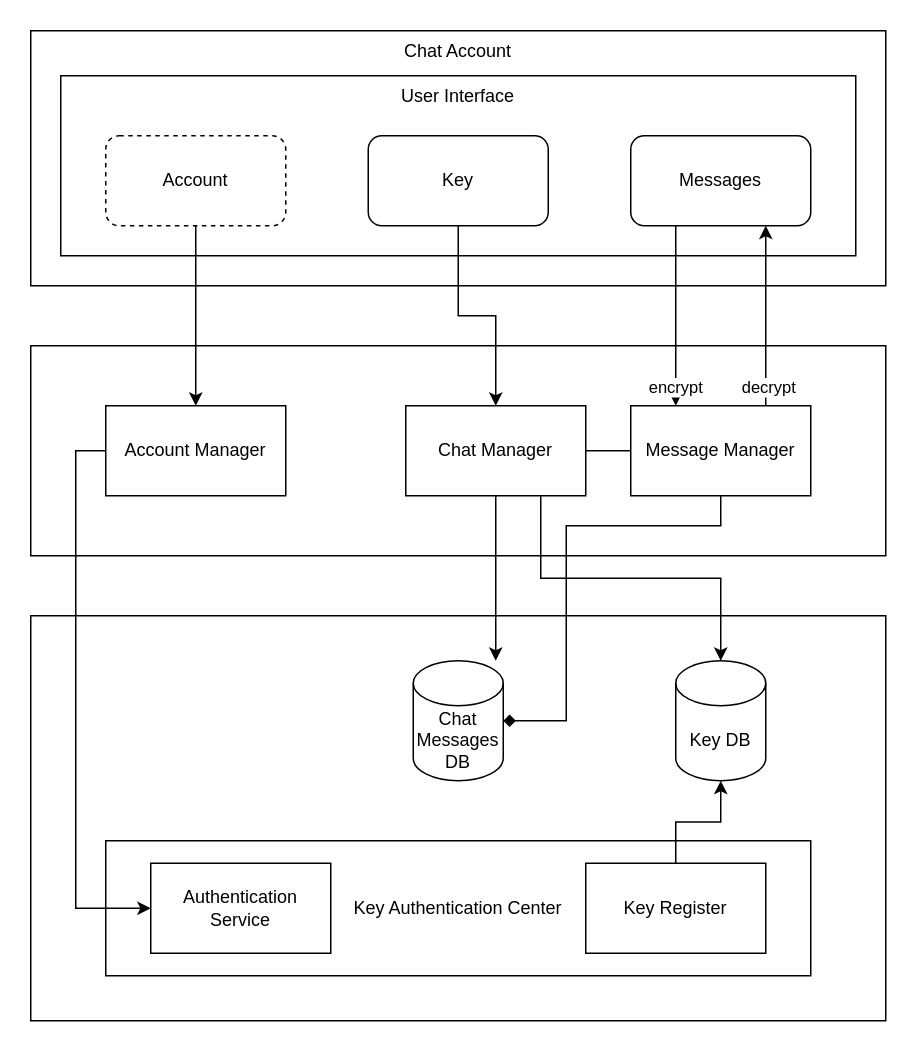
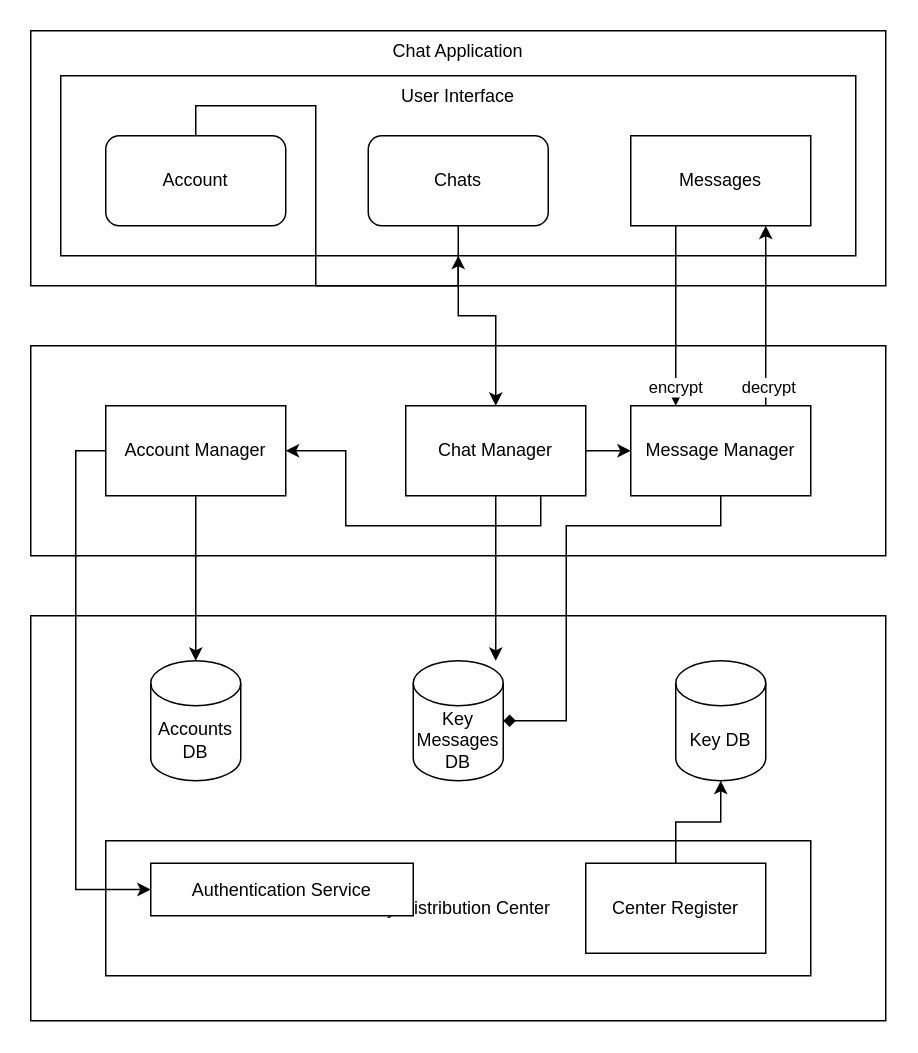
(458, 52) -> (458, 52)
(196, 181) -> (196, 181)
(458, 181) -> (458, 181)
(721, 181) -> (721, 181)
(196, 311) -> (316, 122)
(623, 451) -> (619, 451)
none -> (196, 573)
(639, 578) -> (383, 526)
none -> (196, 721)
(458, 740) -> (458, 740)
(241, 908) -> (282, 890)
(458, 908) -> (458, 908)
(676, 908) -> (676, 908)
